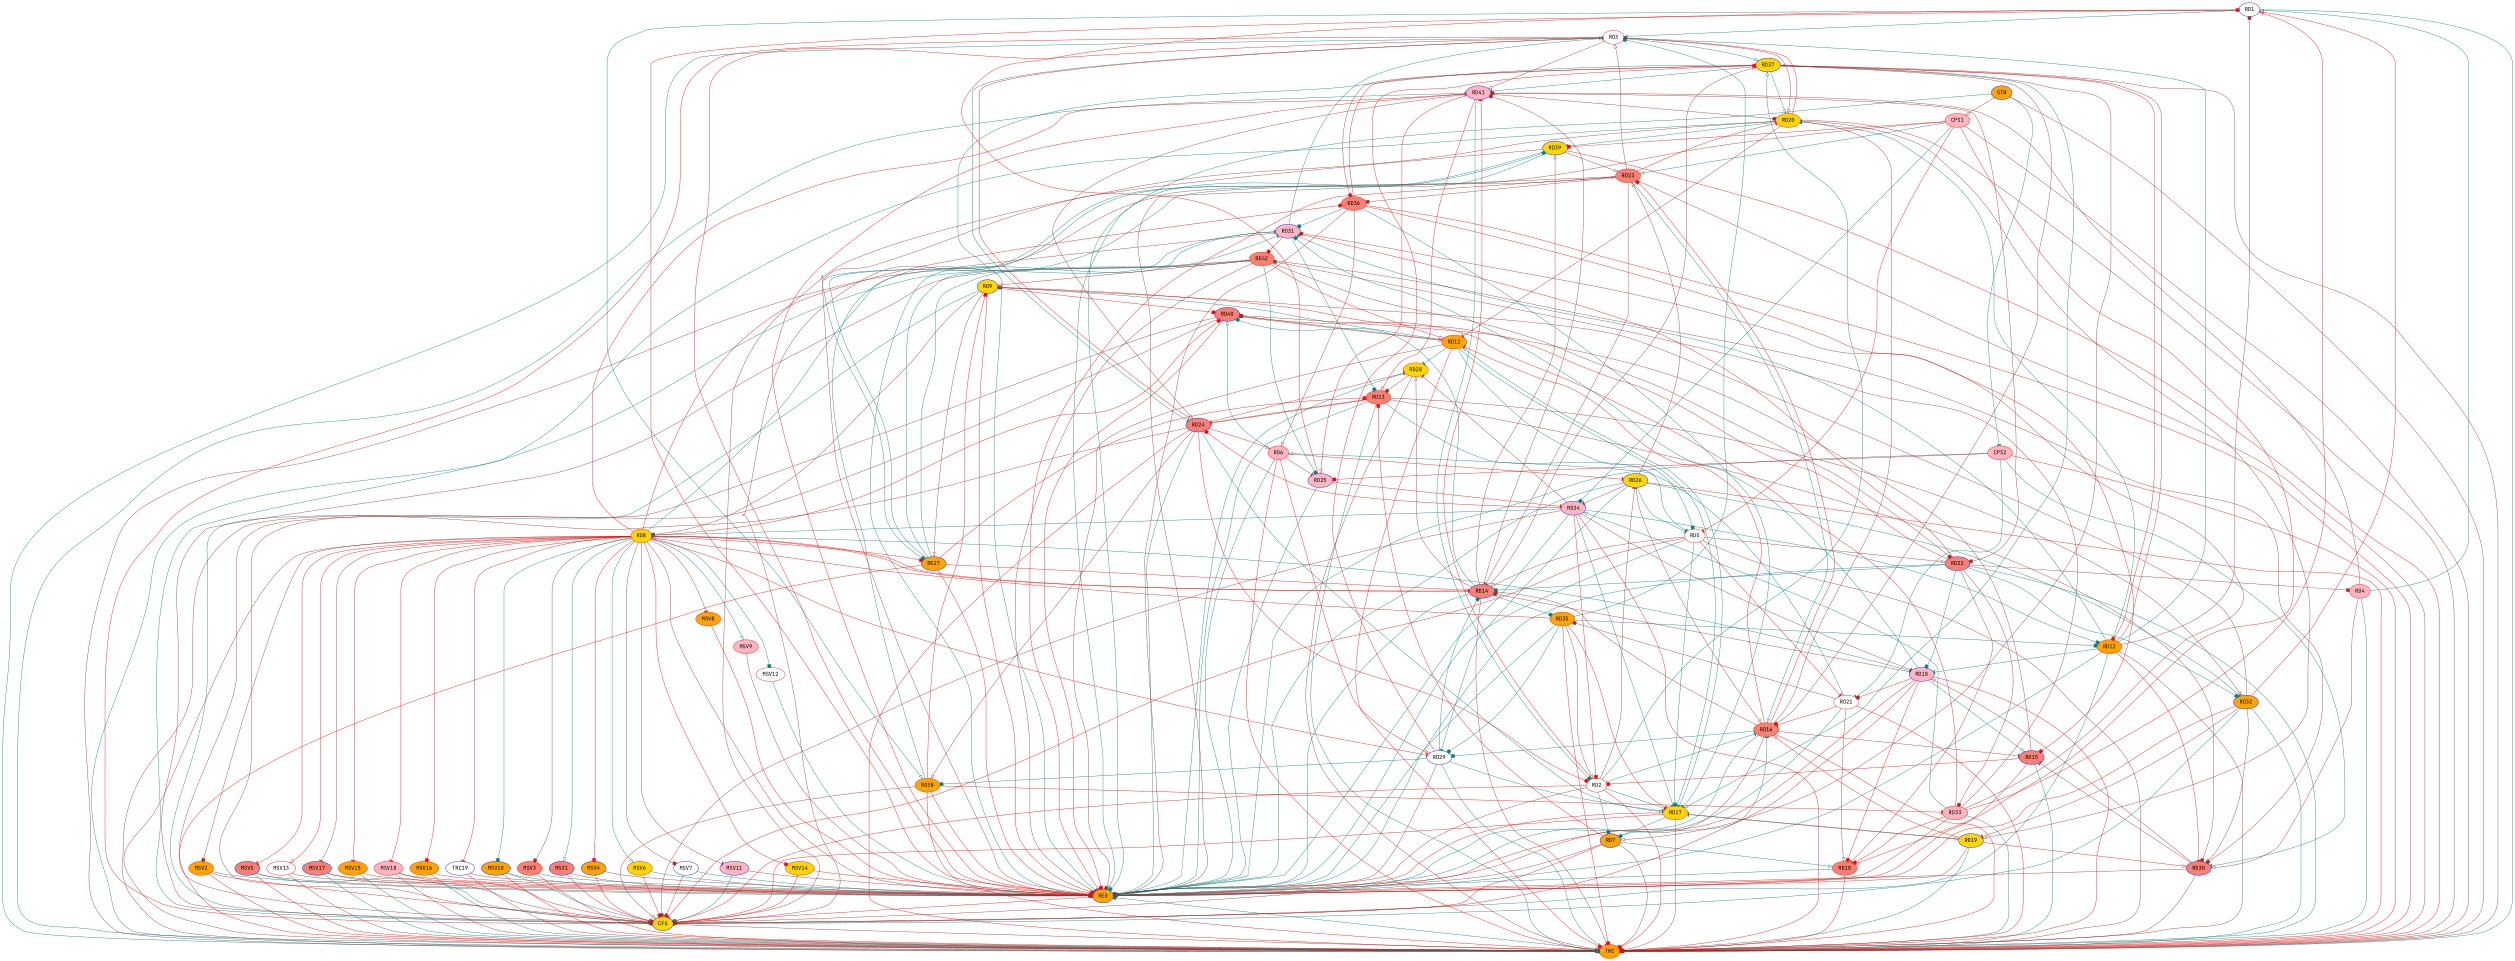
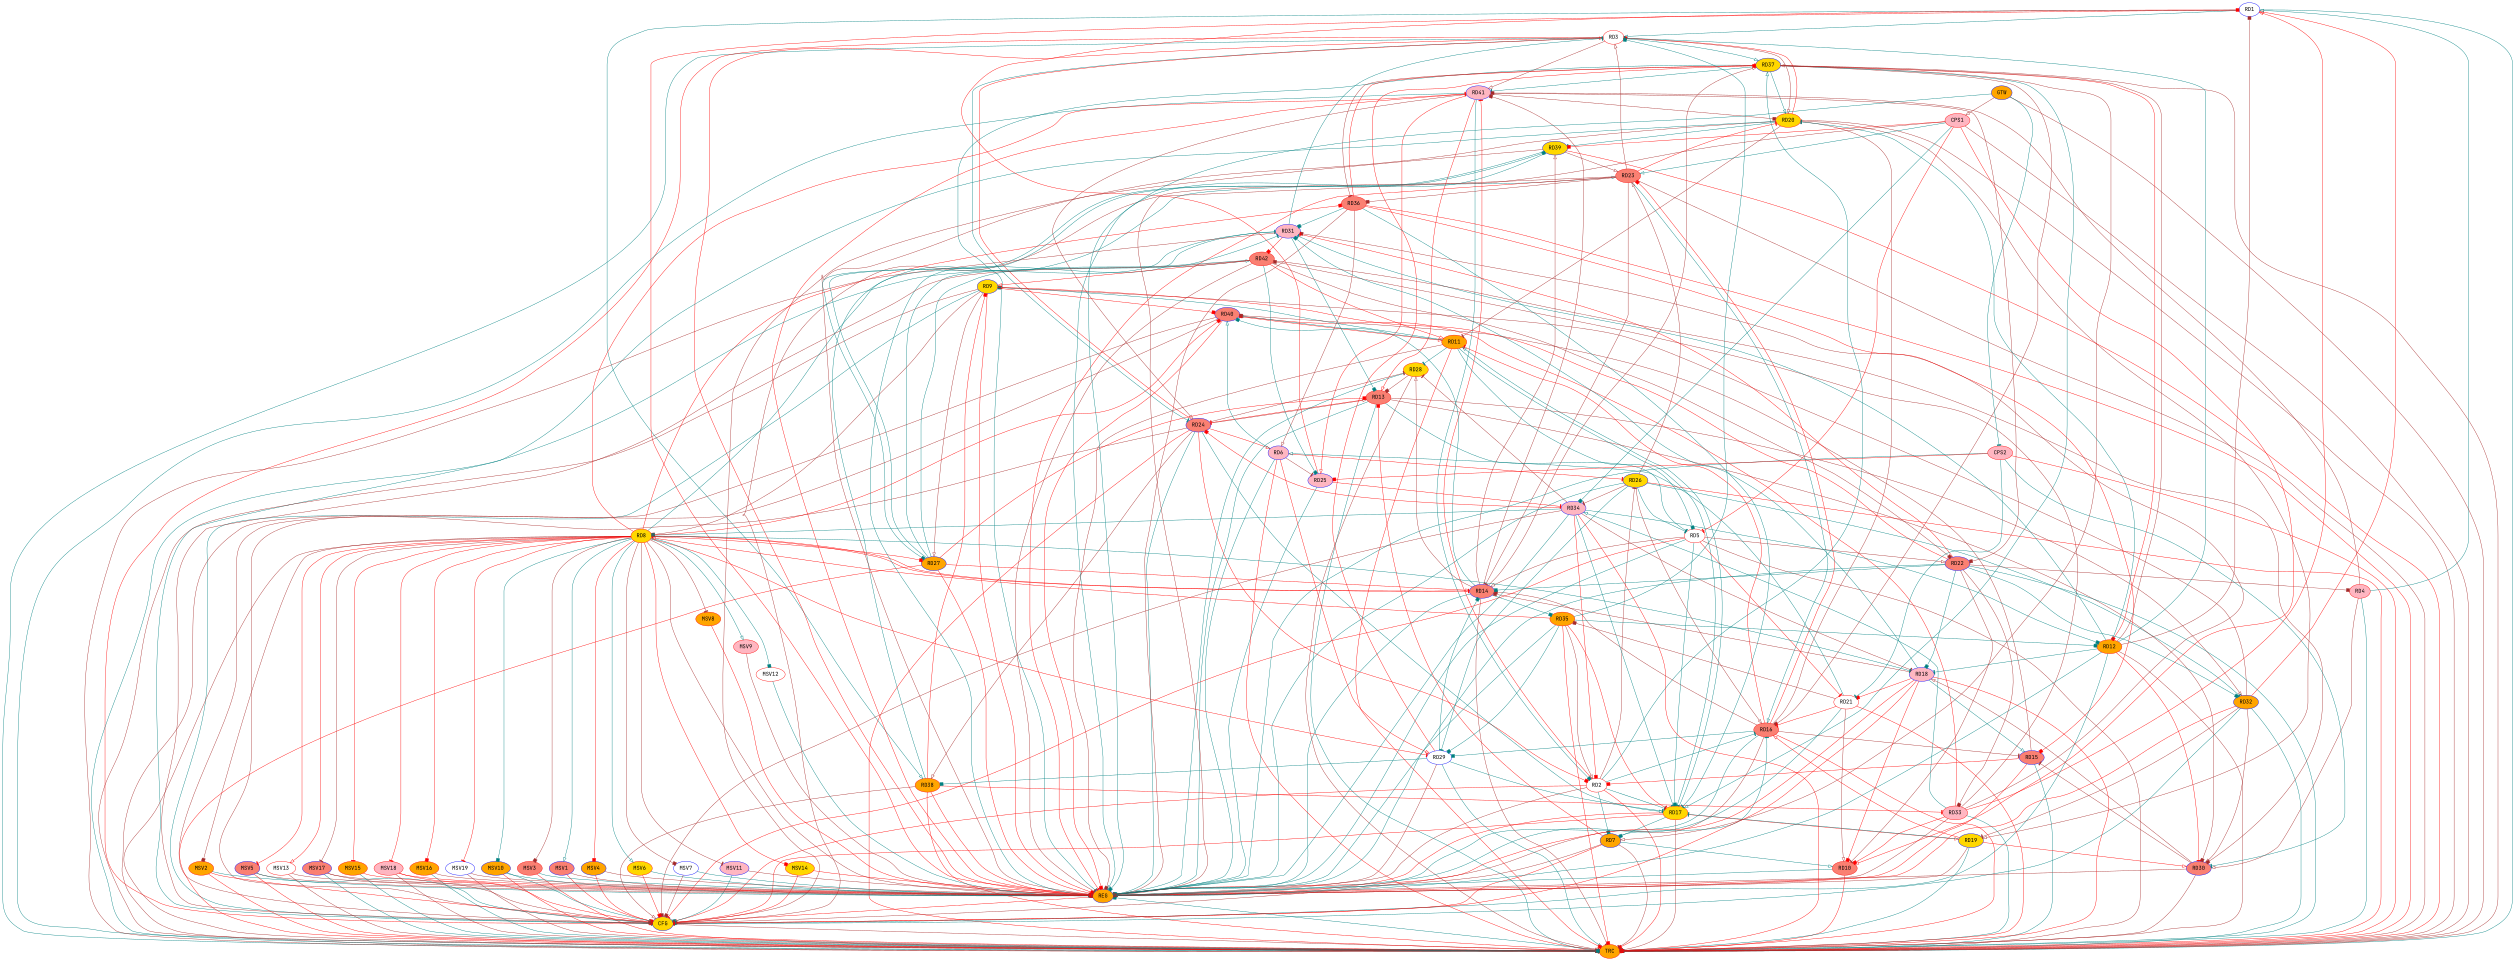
(1502, 73) -> (1502, 73)
(1278, 453) -> (1278, 453)
(460, 868) -> (460, 868)
none -> (122, 896)
